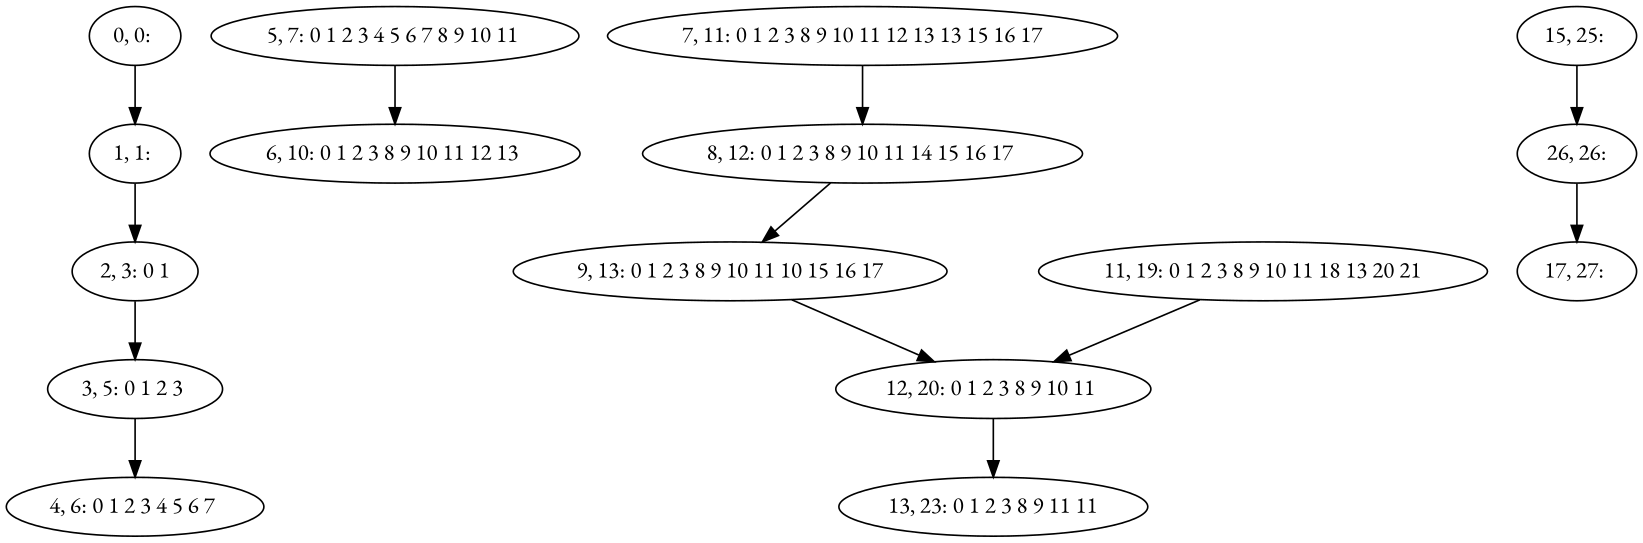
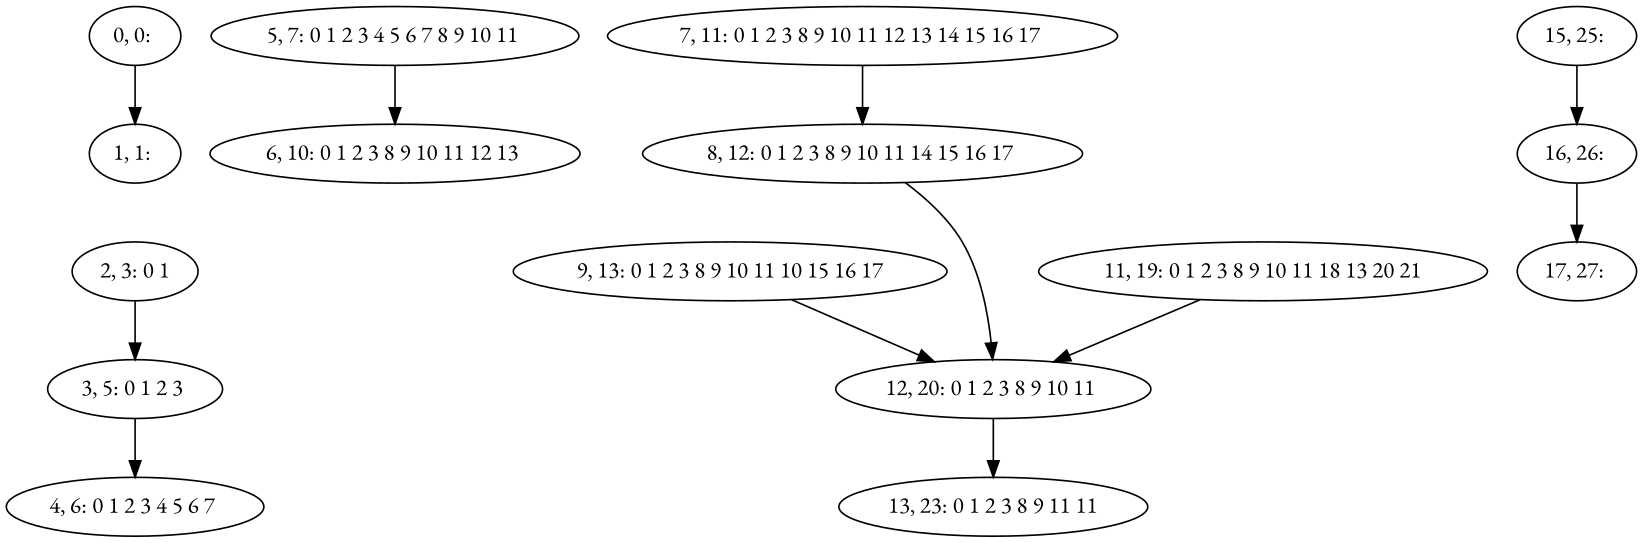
(863, 36) -> (863, 36)
(1577, 154) -> (1577, 154)
(135, 204) -> none
(803, 207) -> (968, 252)
